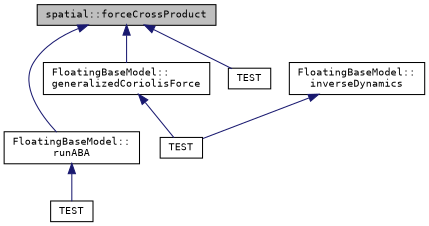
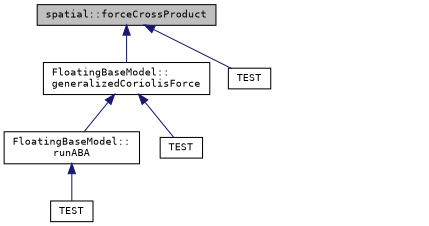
(30, 73) -> (96, 117)
(357, 79) -> none
